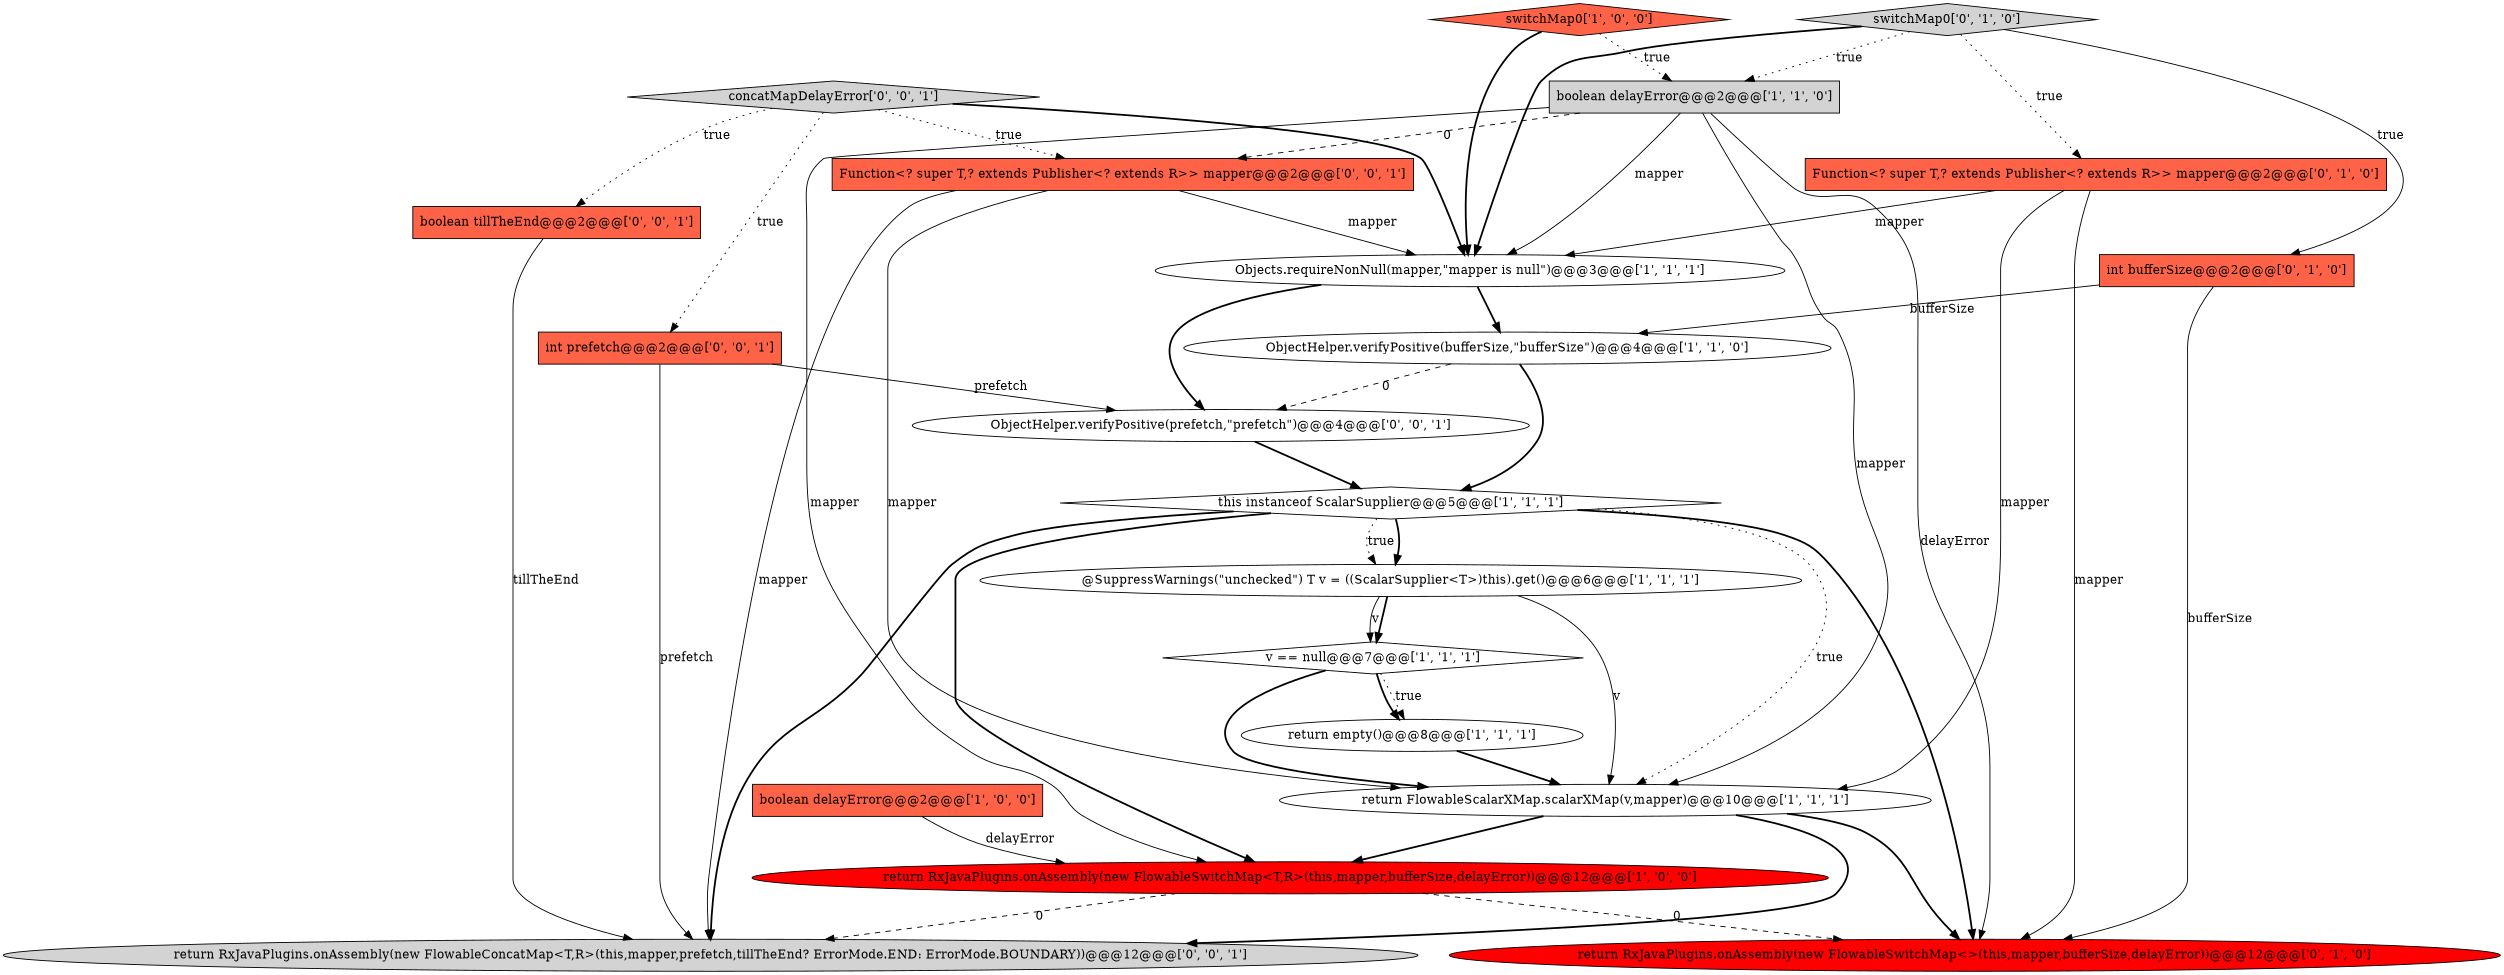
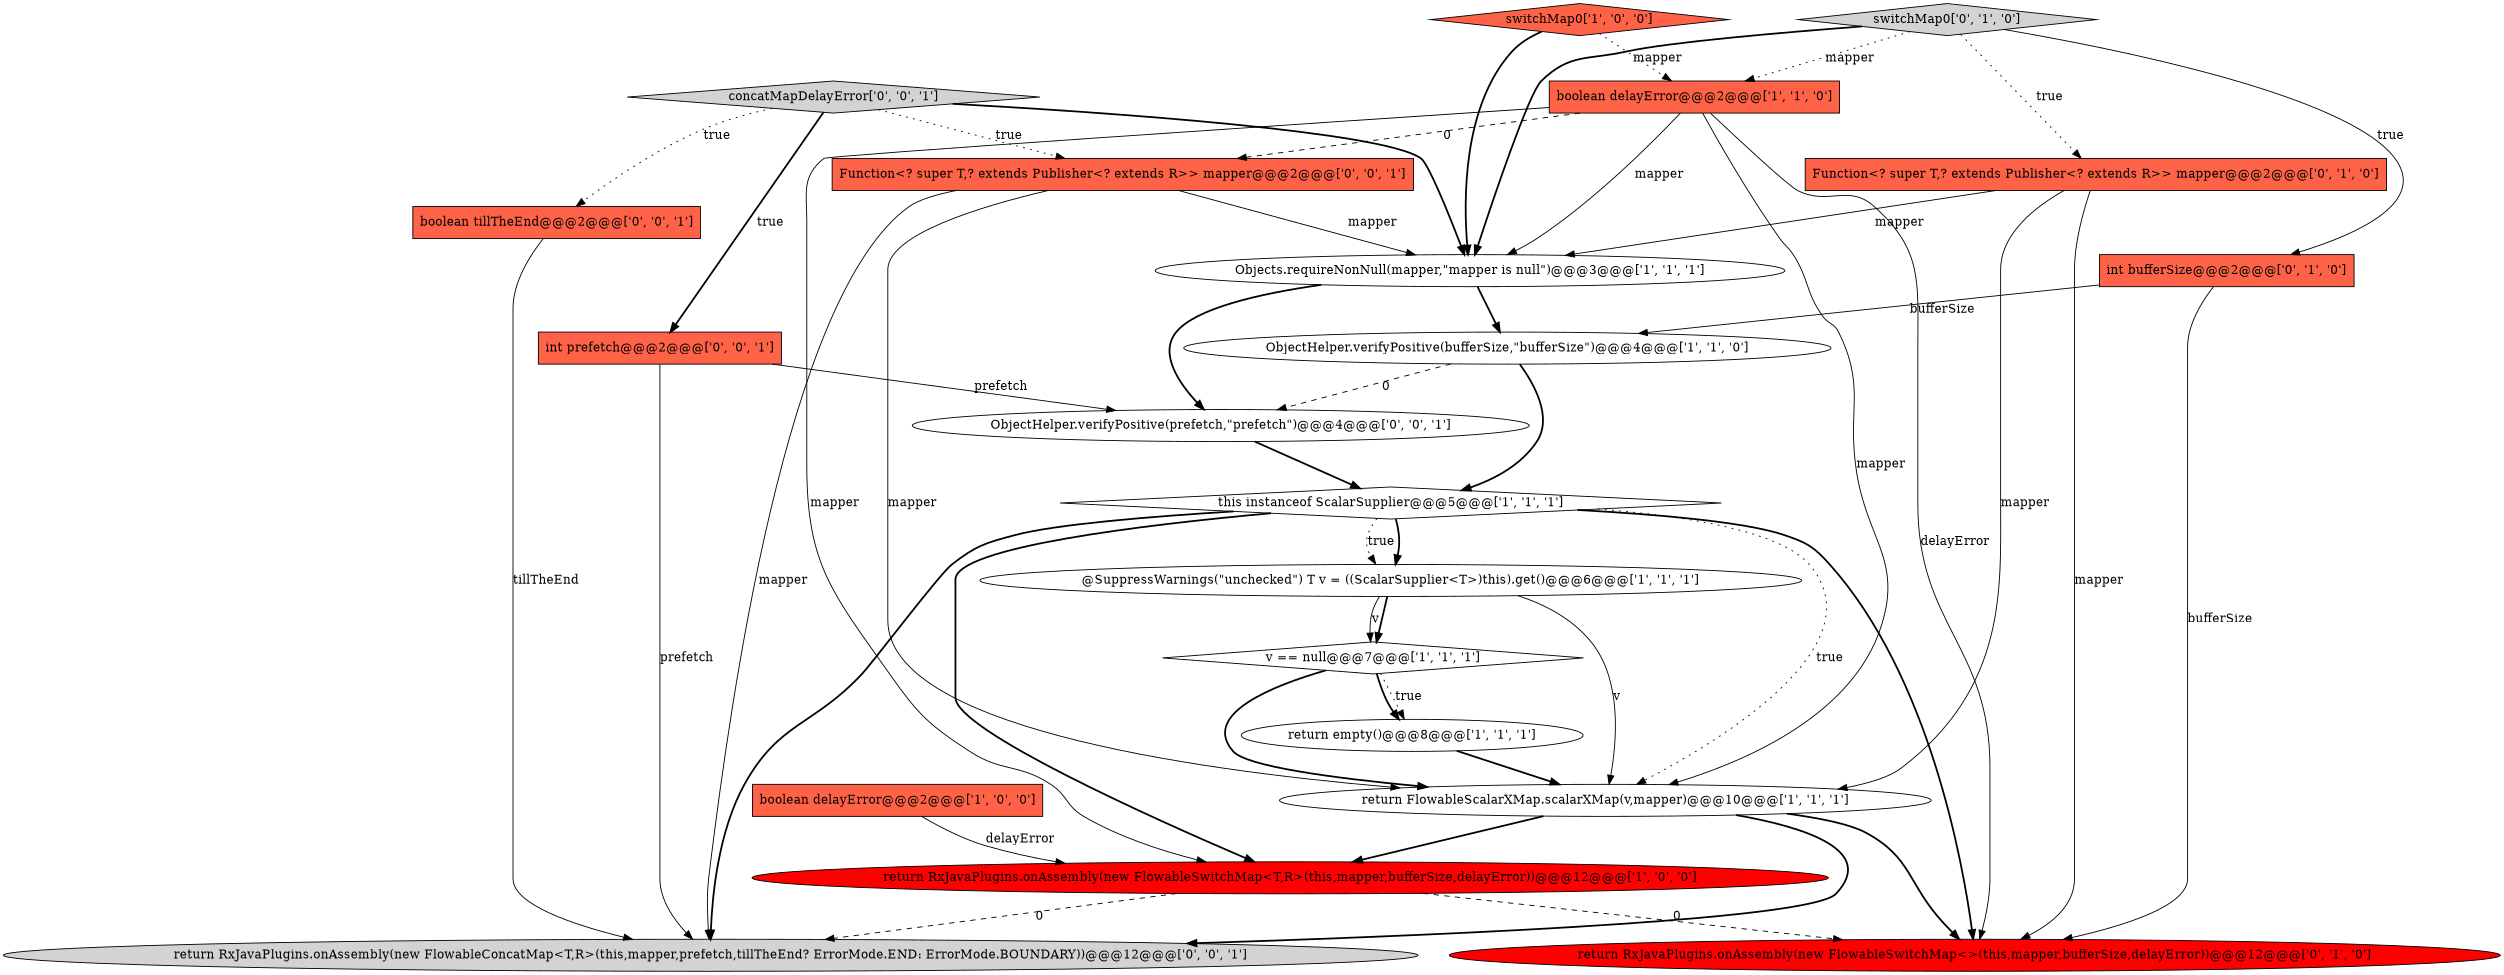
(1657, 58) -> (1657, 58)
(1850, 58) -> (1850, 58)
(1694, 97) -> (1694, 97)
(750, 219) -> (750, 219)
